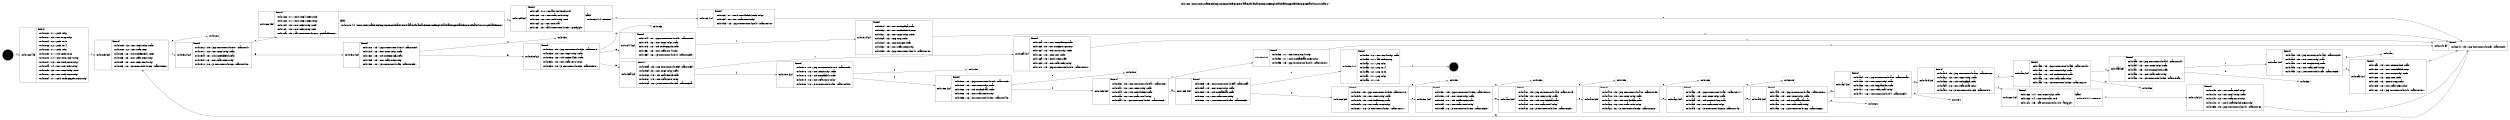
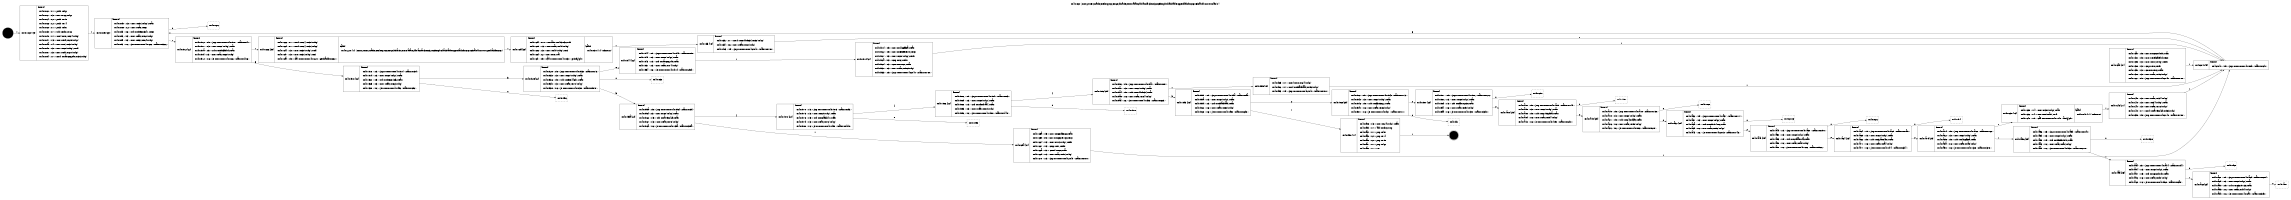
(2346, 70) -> none
